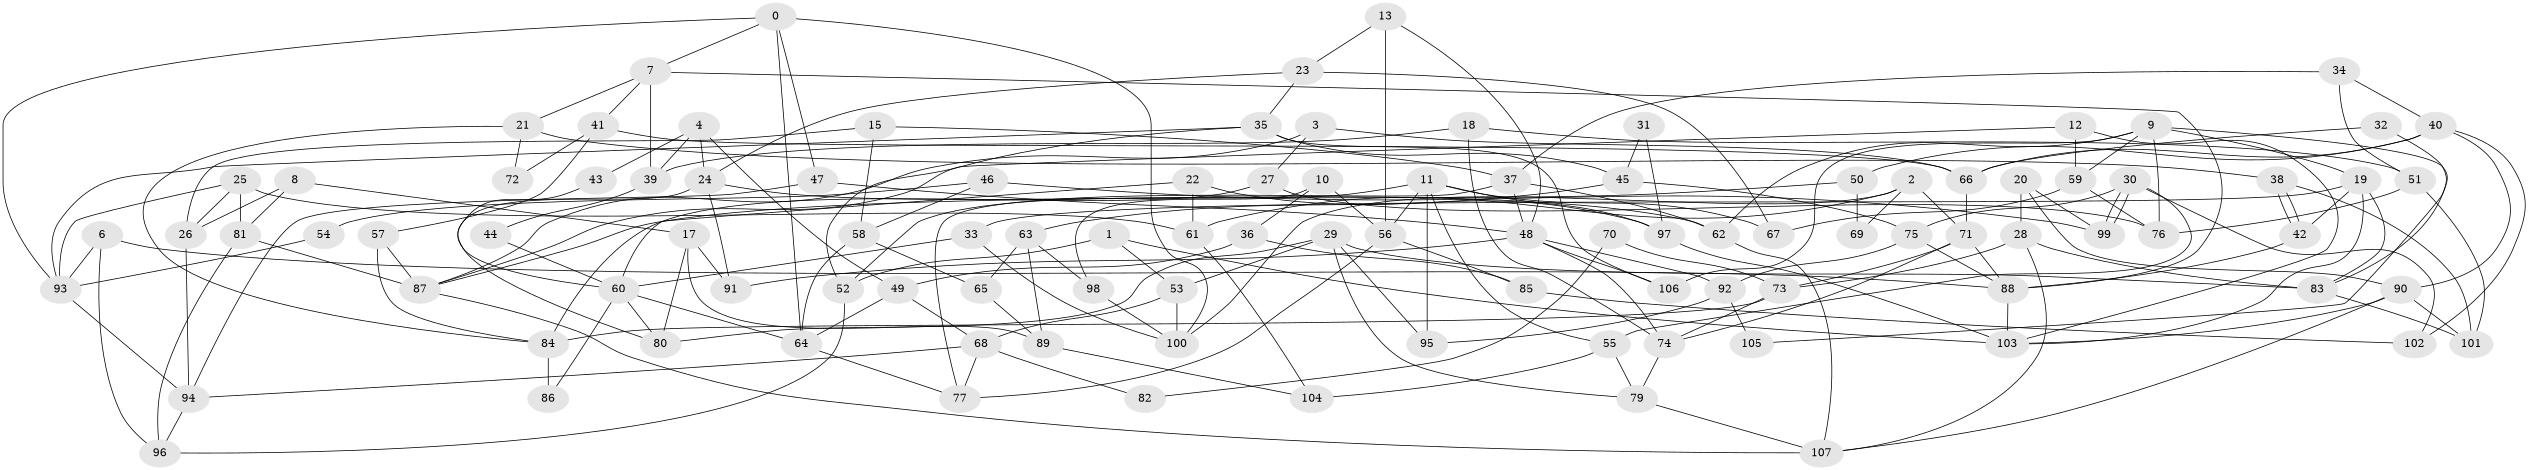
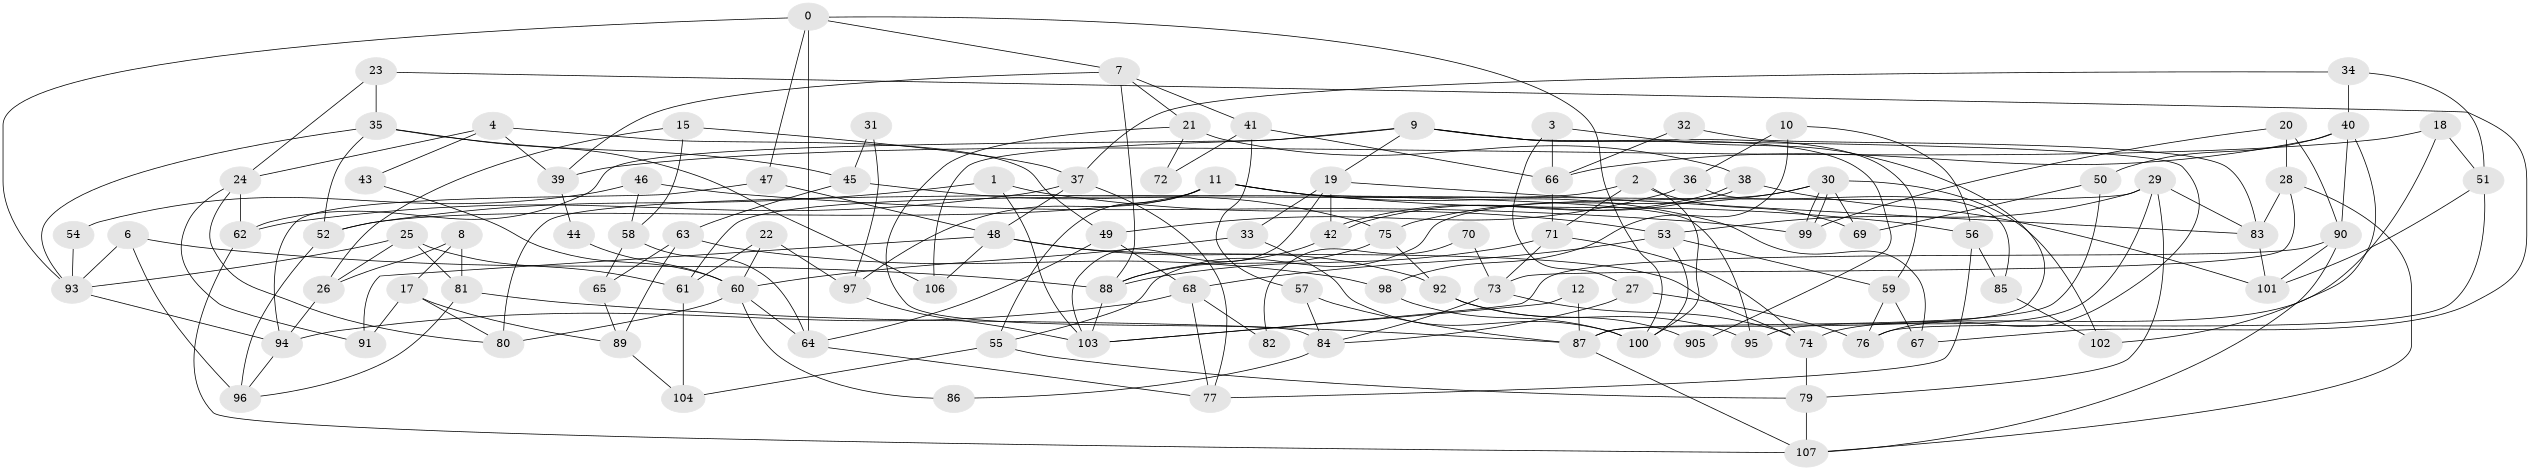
(1385, 17) -> none
(2076, 157) -> (1777, 262)
none -> (1844, 208)
(1752, 344) -> (1696, 344)
